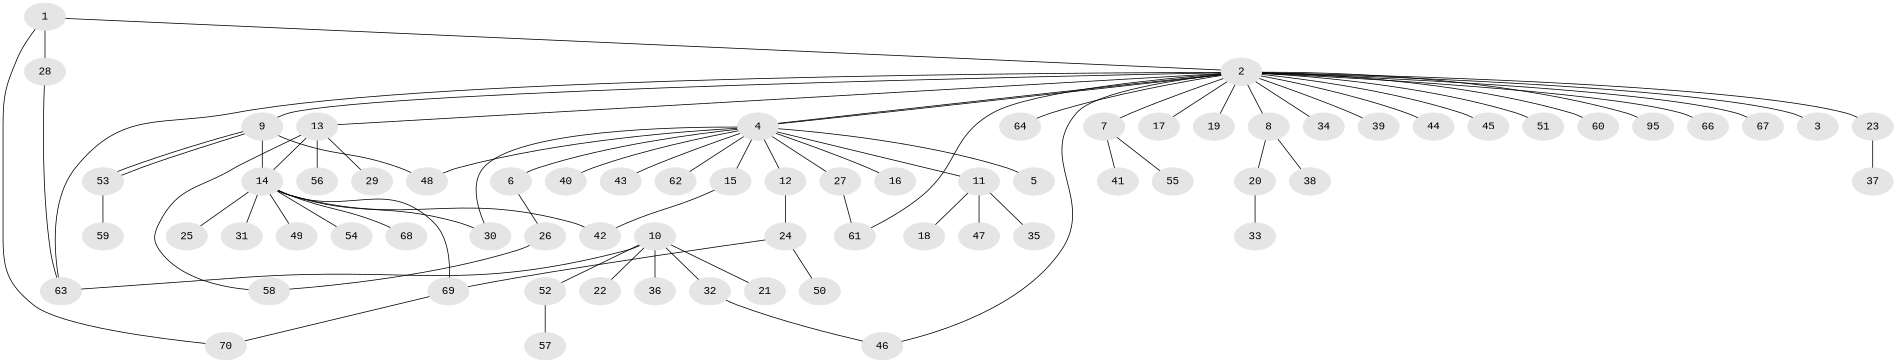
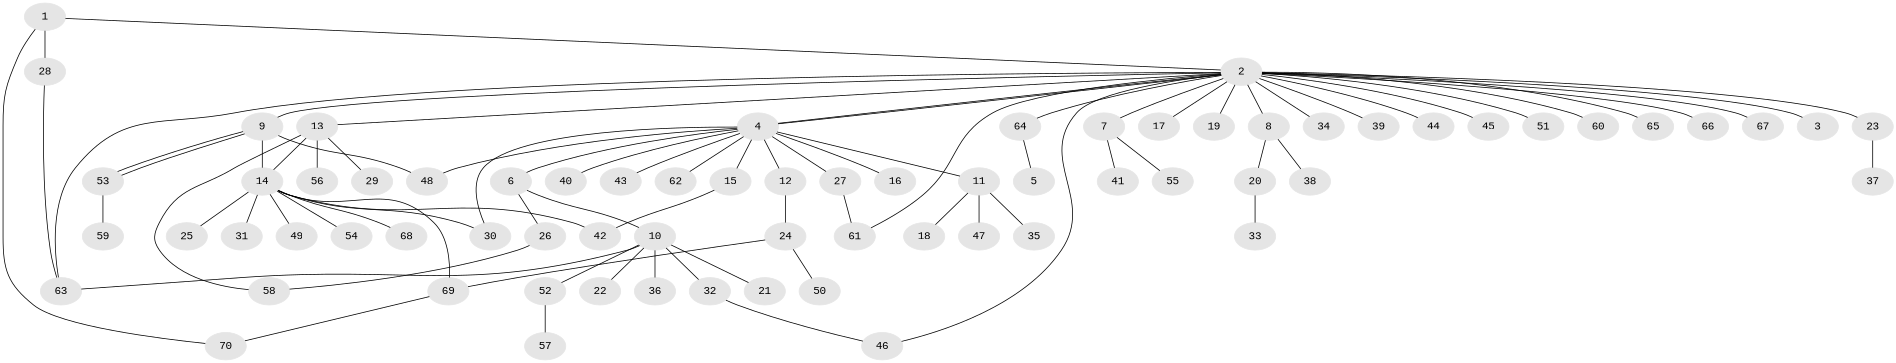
(1653, 127) -> (1653, 127)
(900, 143) -> (1027, 154)
none -> (583, 209)
